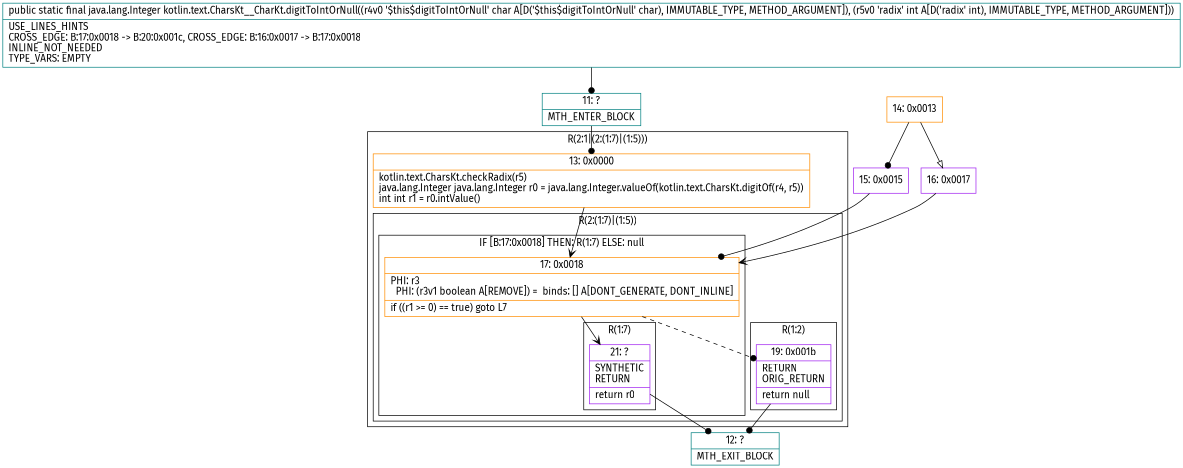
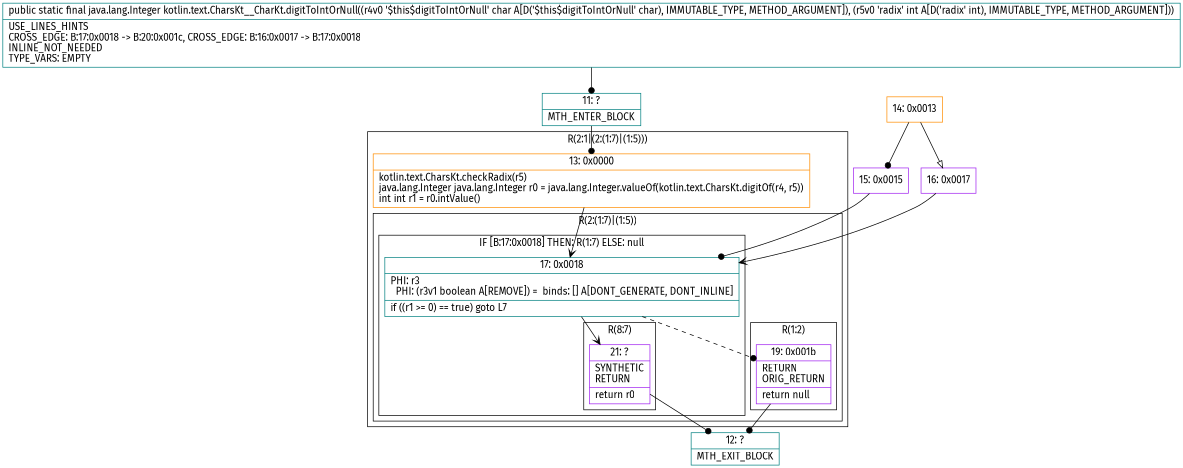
(562, 287) -> (562, 287)
(620, 331) -> (620, 331)
